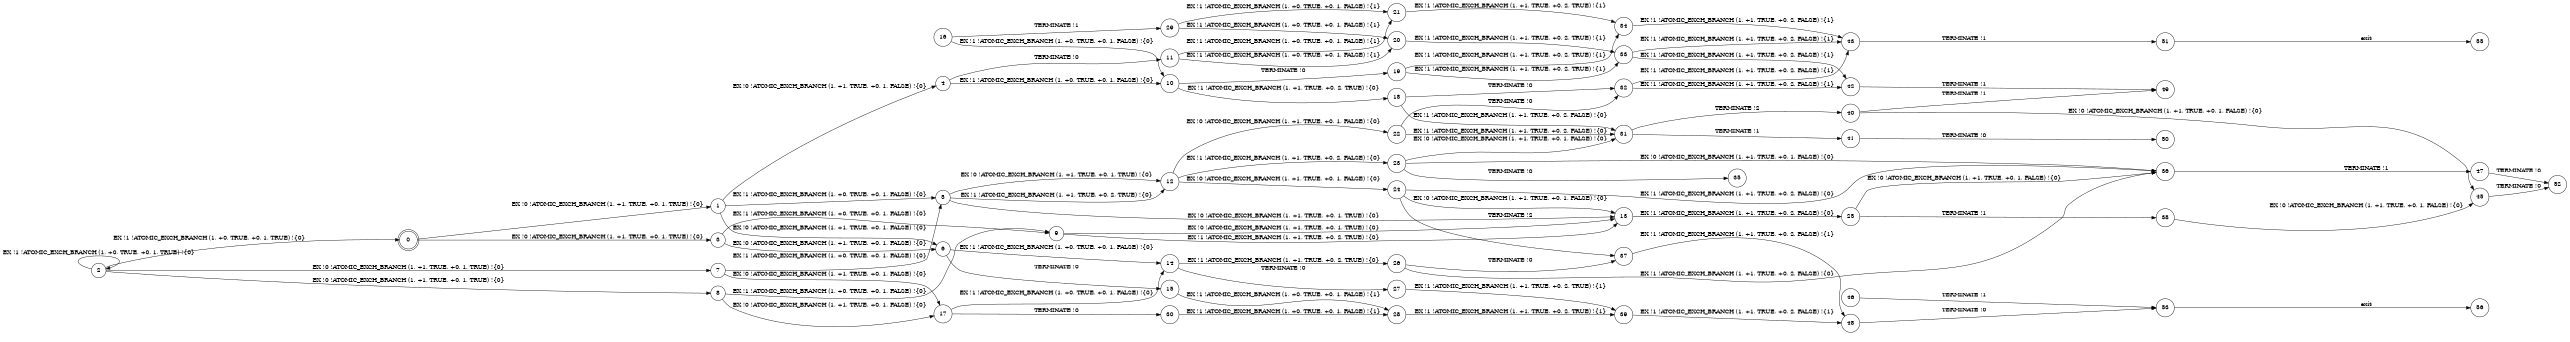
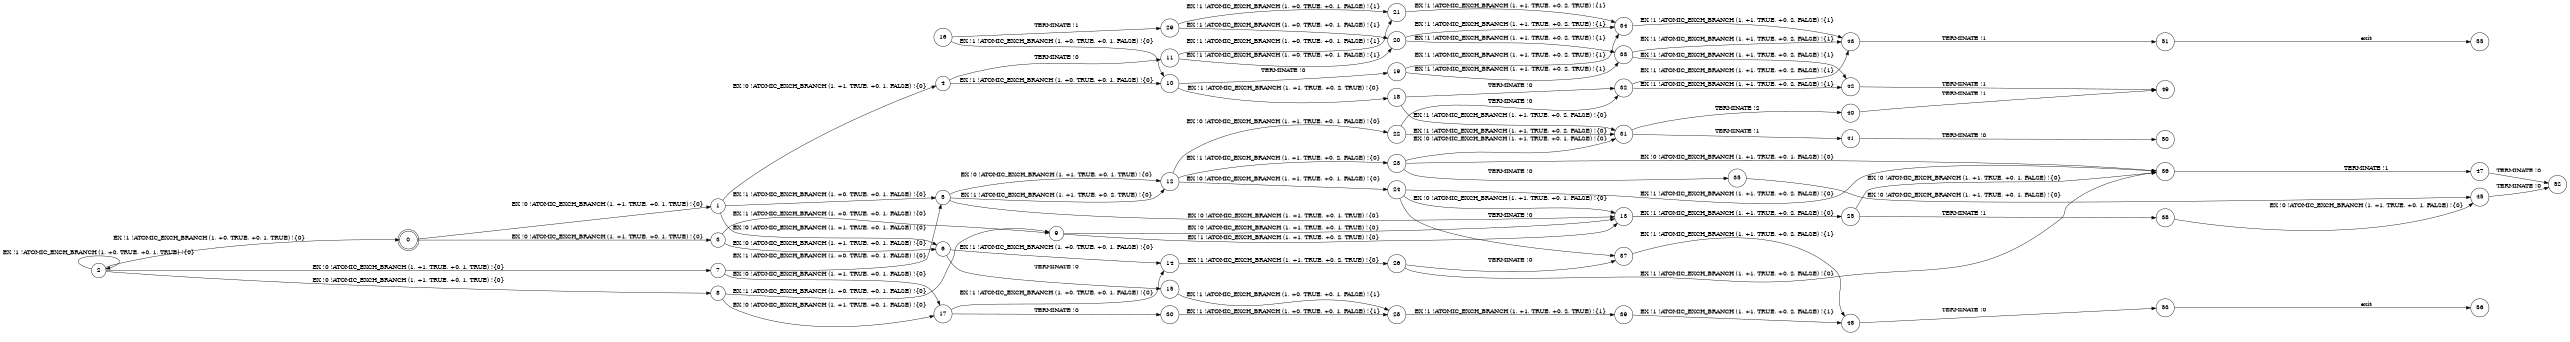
none -> (1508, 30)
(2179, 120) -> (2105, 202)
(1510, 216) -> (1510, 216)
(1397, 289) -> none
(1851, 298) -> none
